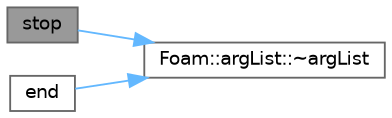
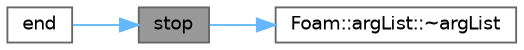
(102, 85) -> (96, 25)
